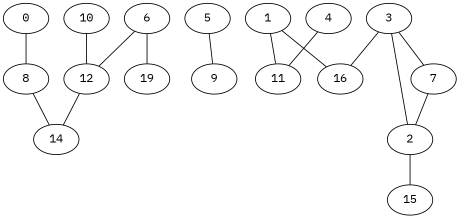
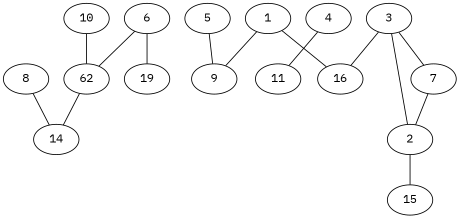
(26, 18) -> none
(273, 49) -> (241, 49)
(87, 79) -> (87, 79)
